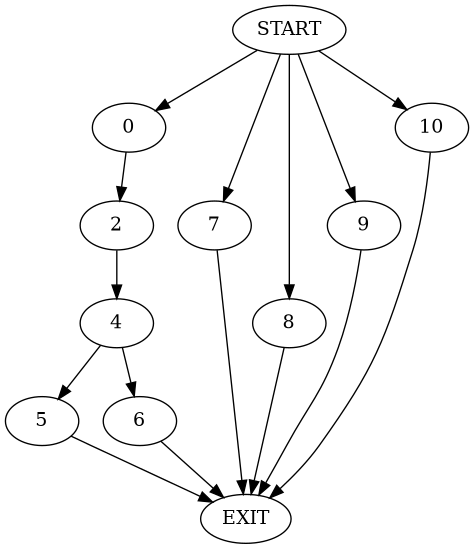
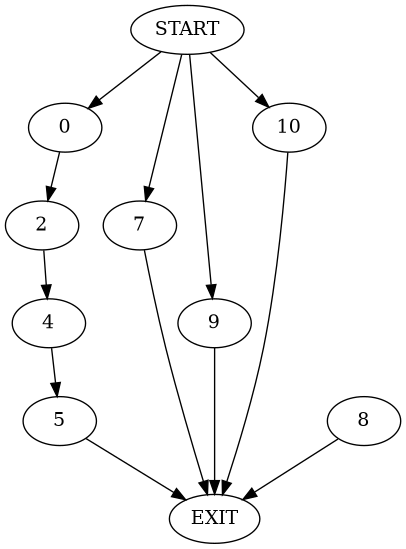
(289, 170) -> none
(140, 421) -> none
